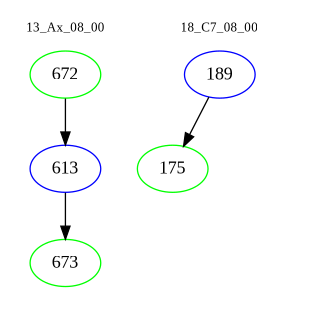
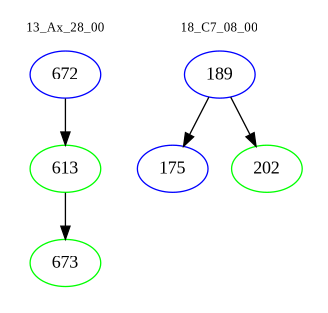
(66, 28) -> (66, 28)
(65, 75) -> (65, 75)
(65, 169) -> (65, 169)
(173, 169) -> (173, 169)
none -> (267, 169)
